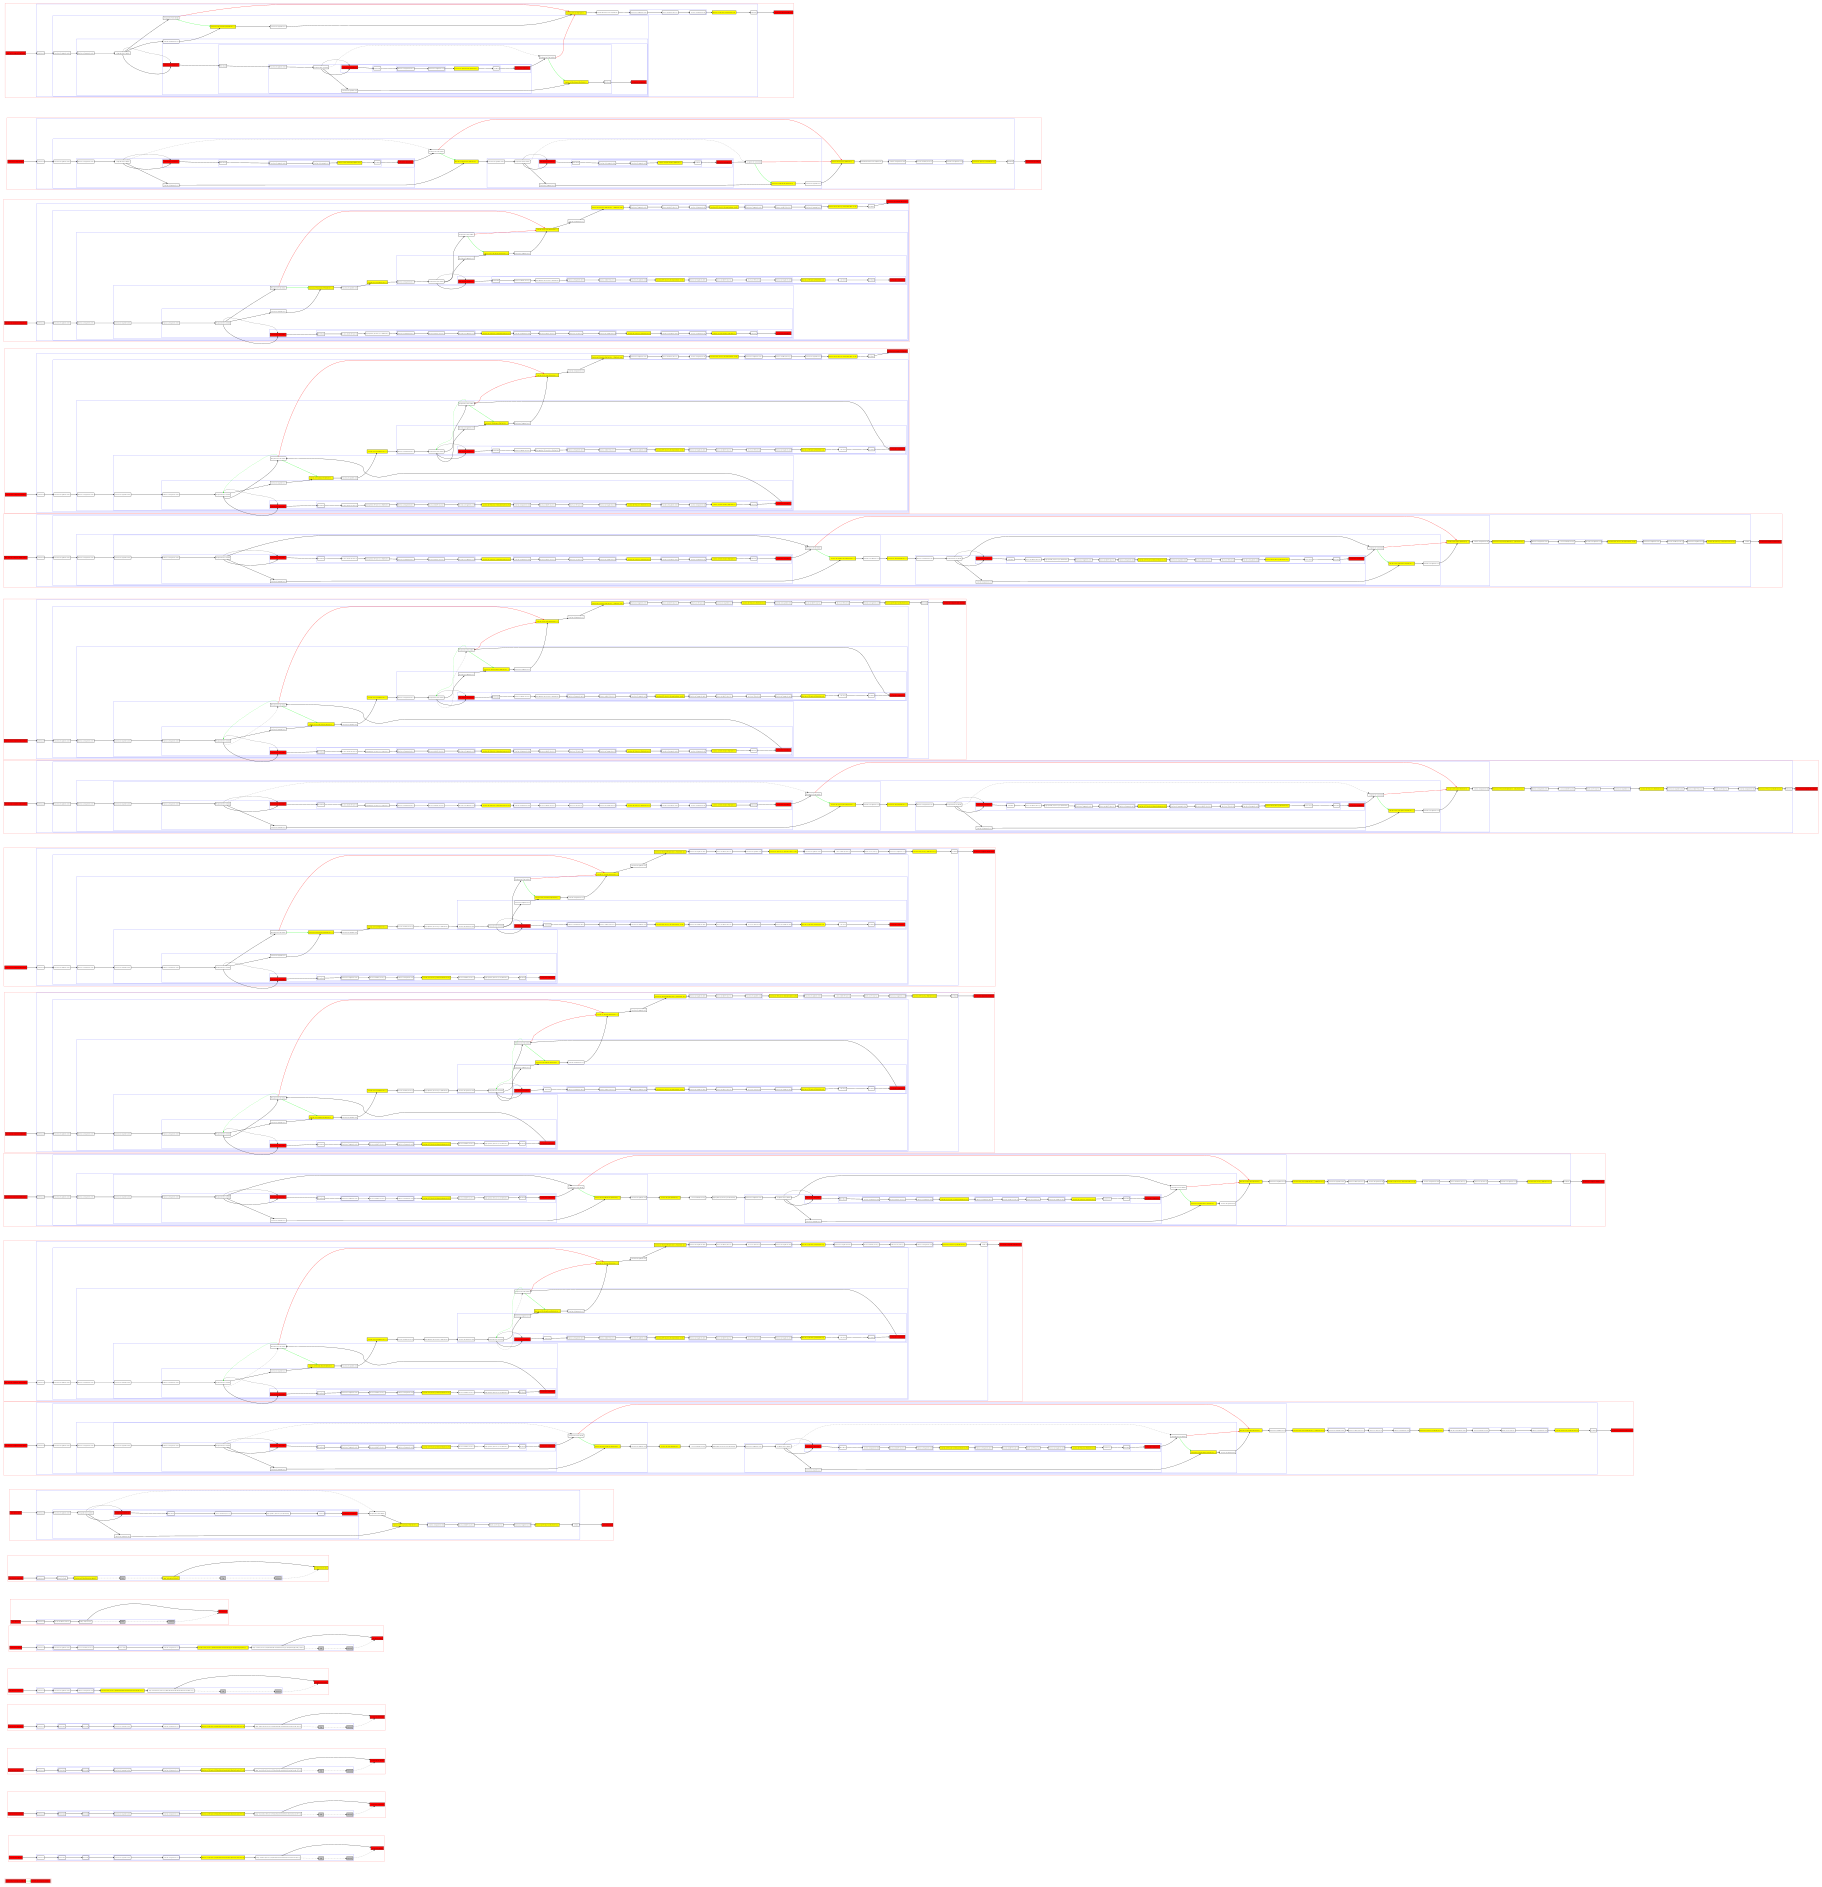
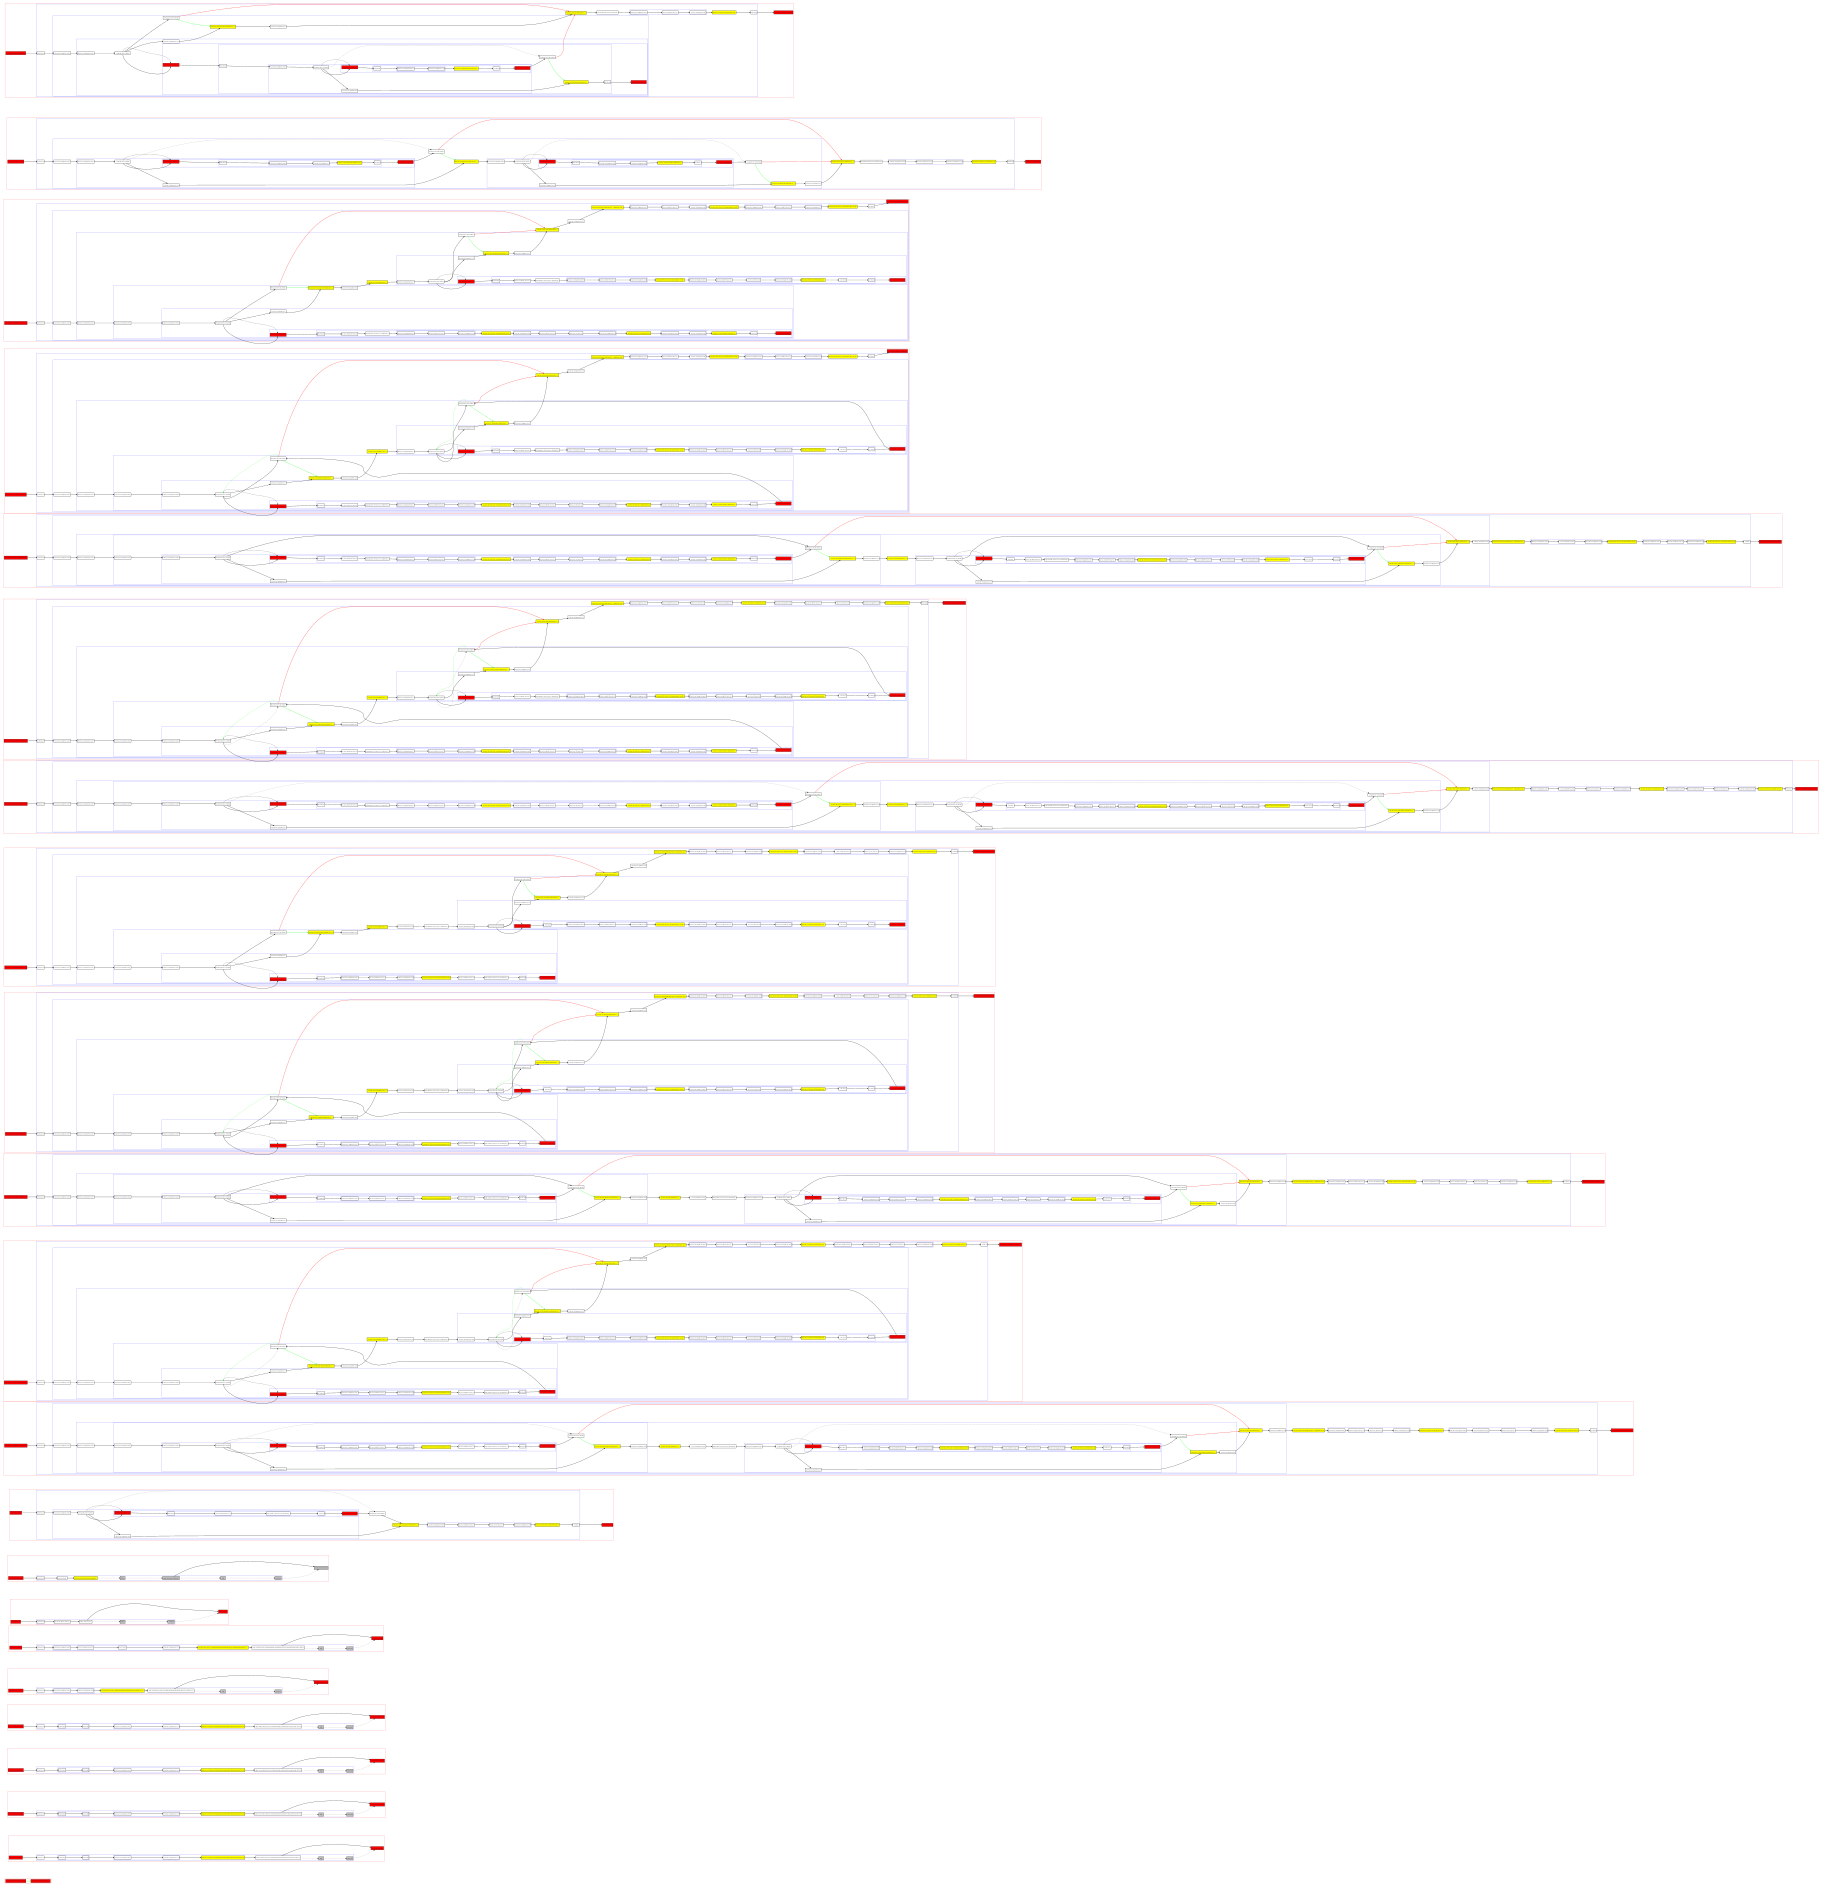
(321, 1568) -> (321, 1568)
(171, 1578) -> (171, 1578)
